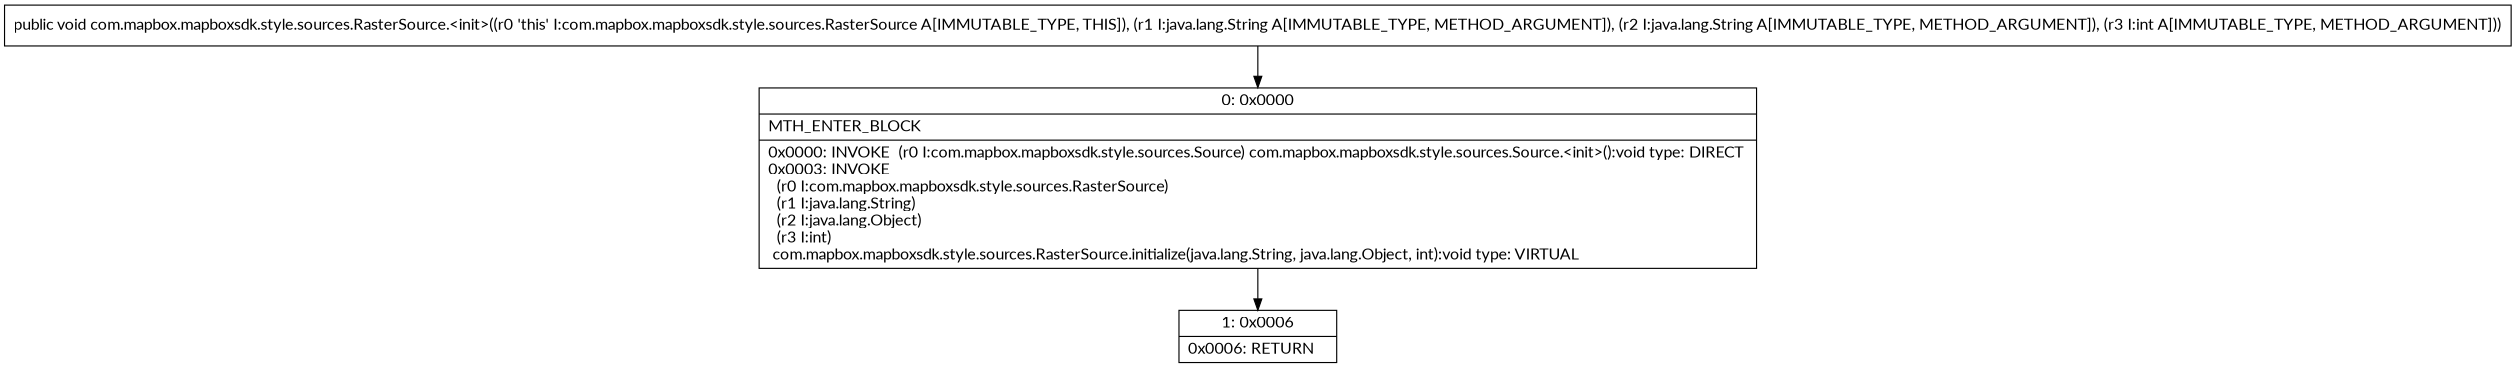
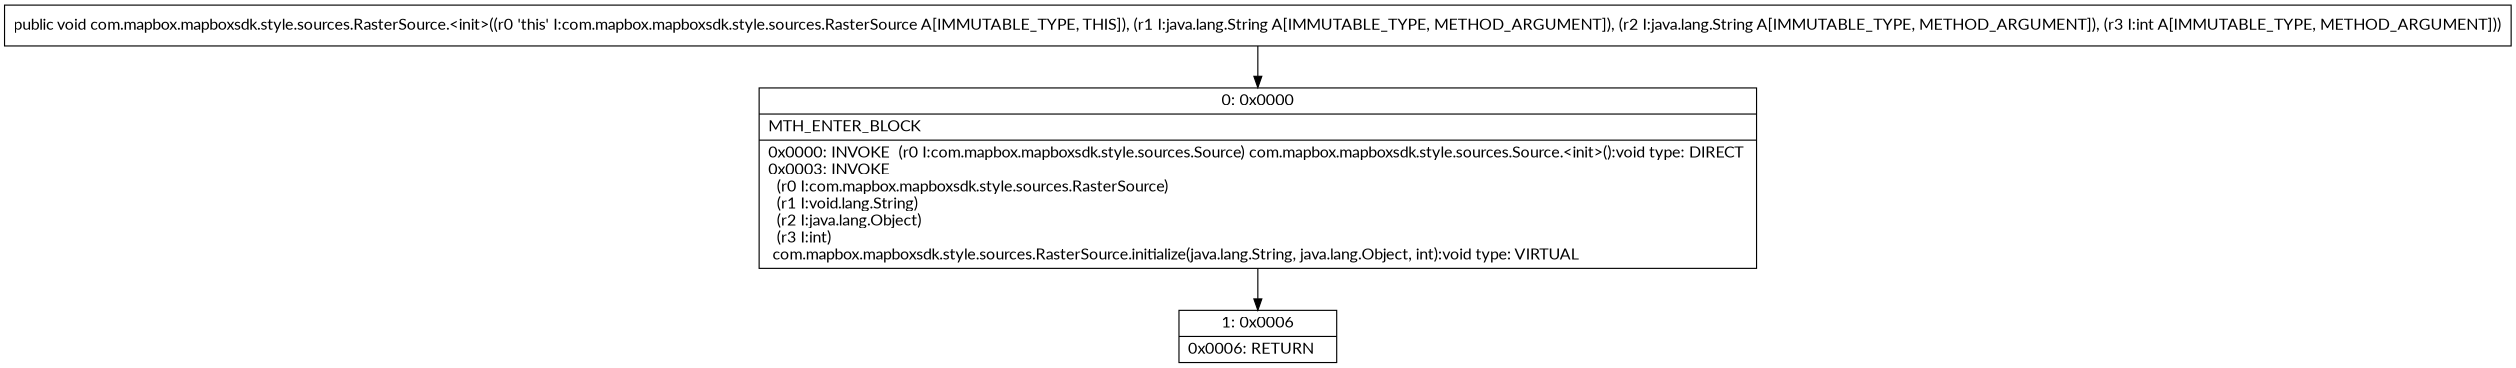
(842, 204) -> (844, 204)
